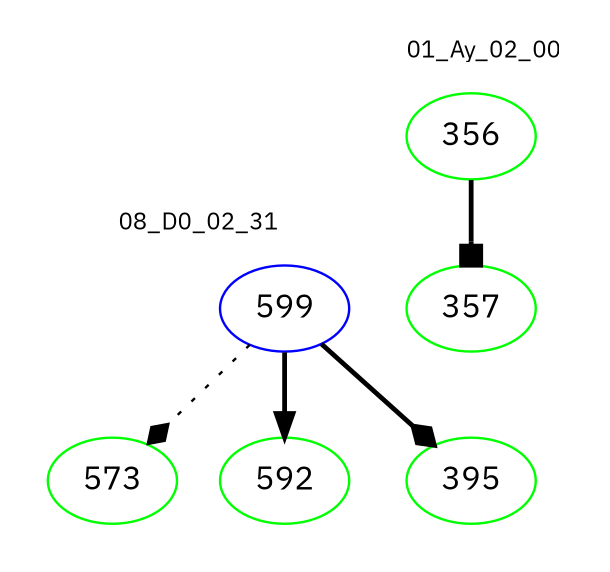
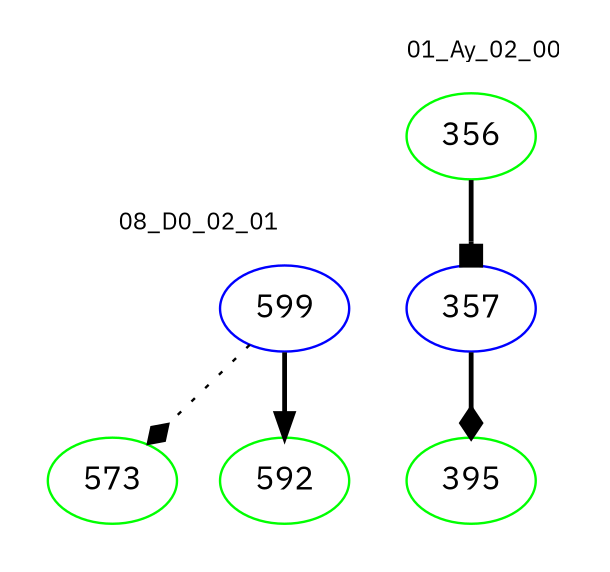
(199, 224) -> (199, 224)
(471, 309) -> (471, 309)
(353, 373) -> (471, 381)
